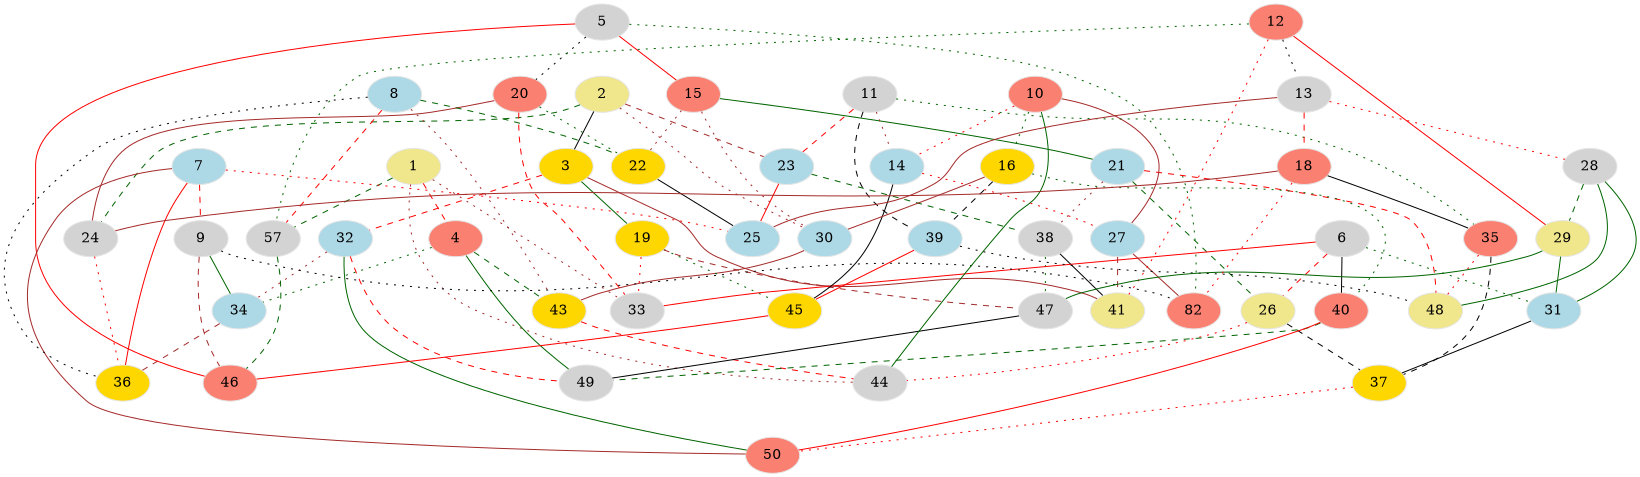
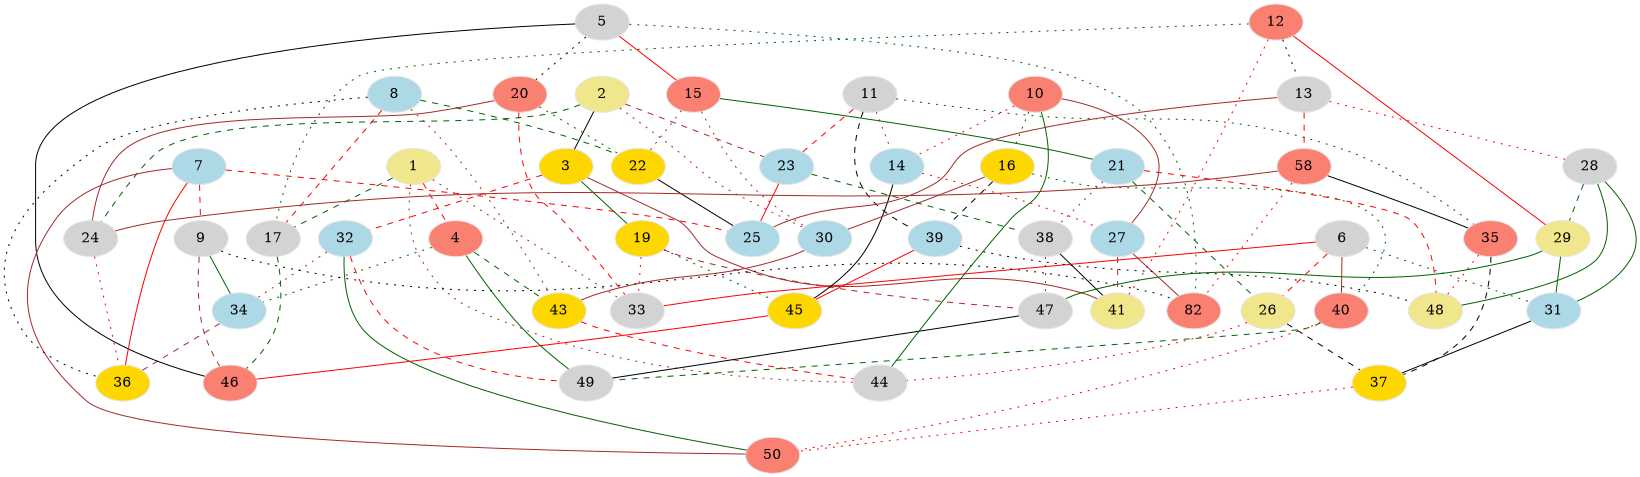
(138, 85) -> (138, 85)
(1304, 166) -> (1304, 166)
(515, 200) -> (515, 200)
(273, 239) -> (273, 239)
(1342, 270) -> (1342, 270)
(1062, 397) -> (1062, 397)
